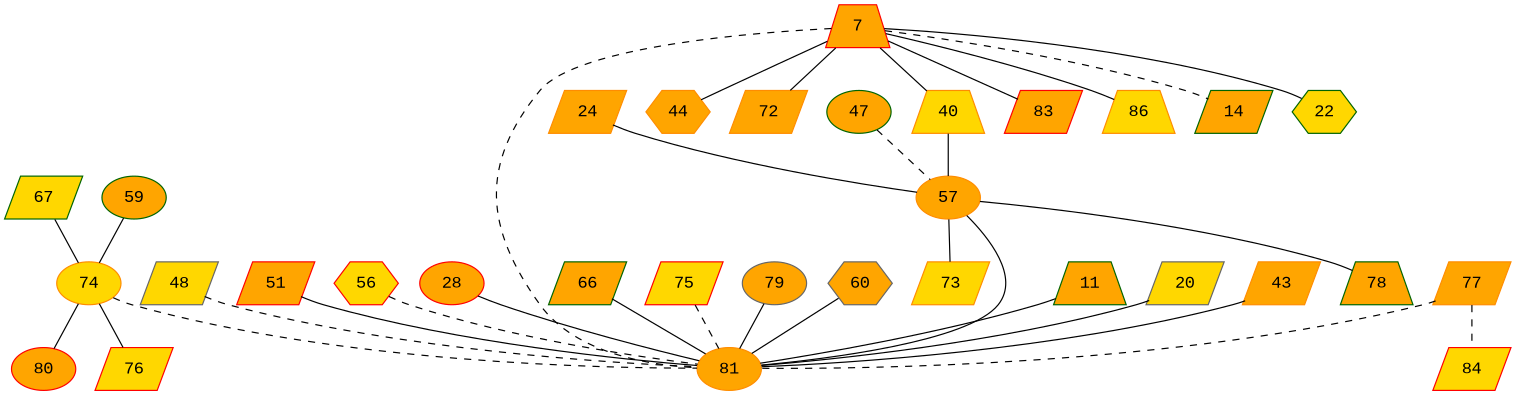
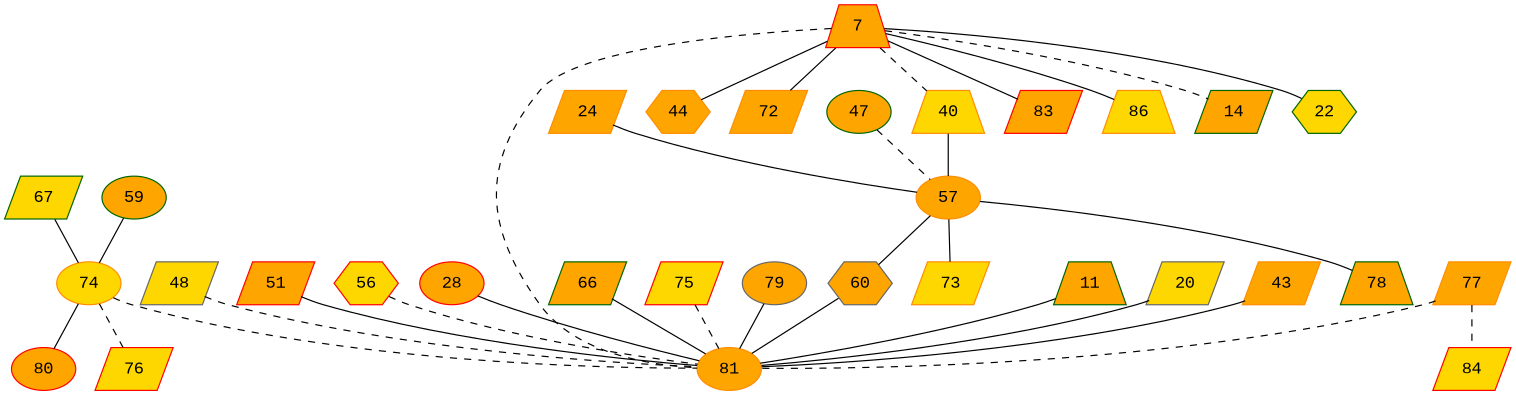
(903, 69) -> (903, 69)
(997, 306) -> (904, 240)
(111, 326) -> (111, 326)
